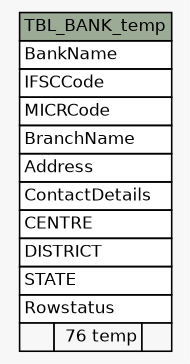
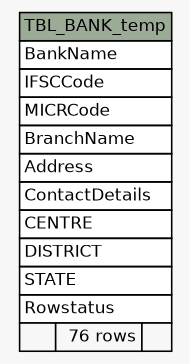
(101, 336) -> (103, 336)
